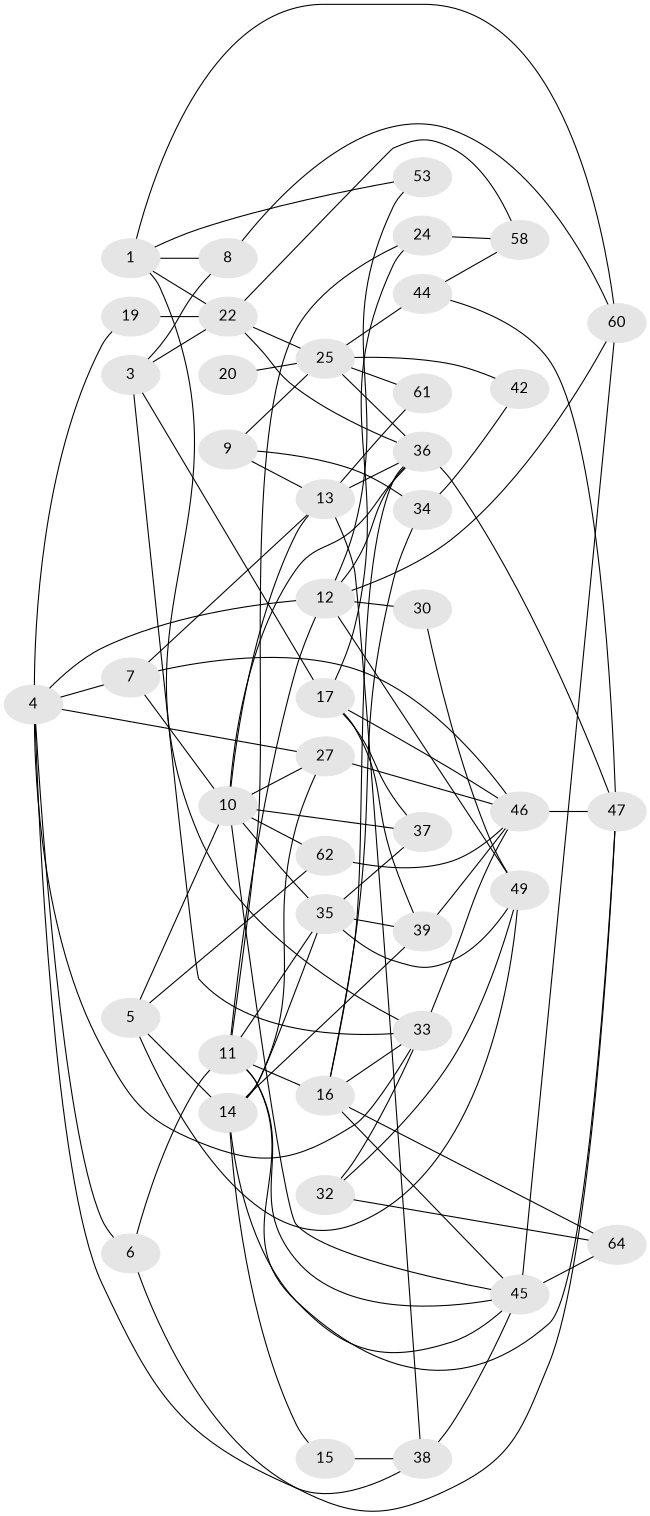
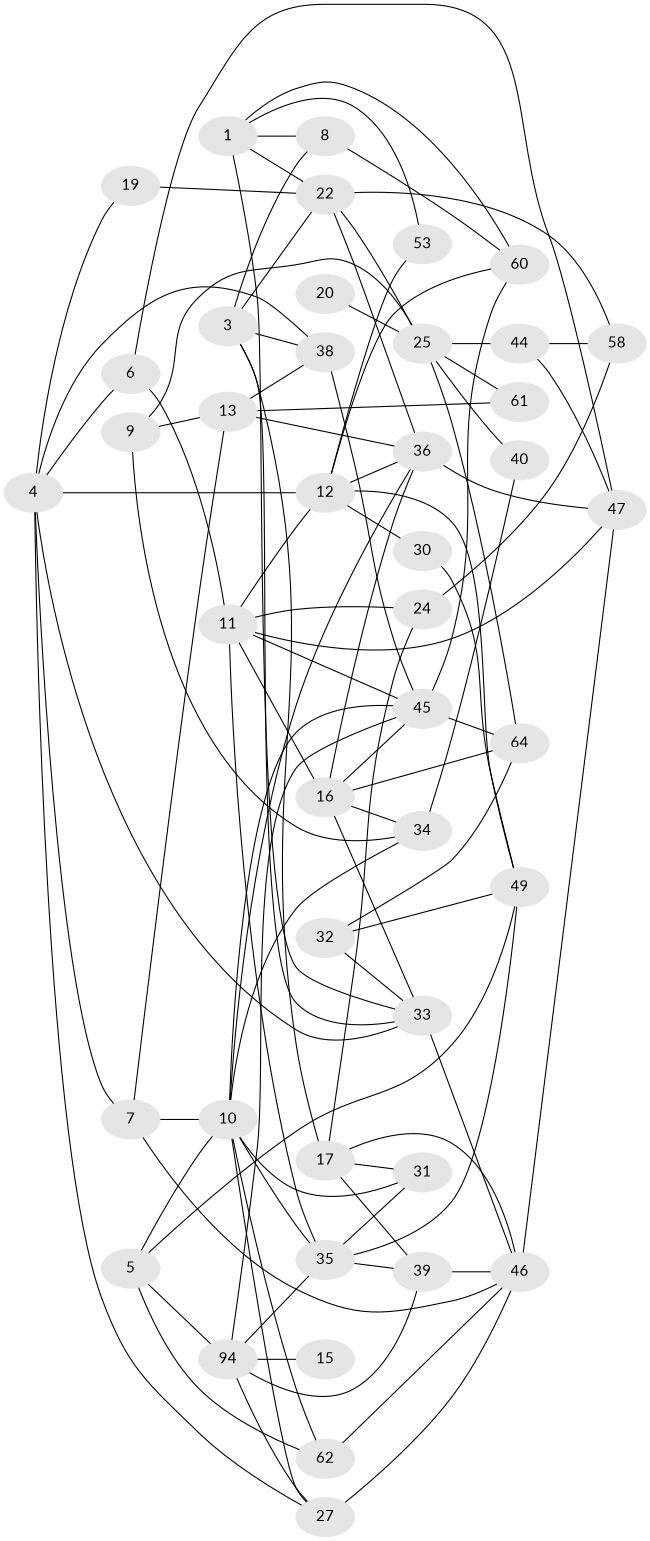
(520, 389) -> (520, 460)
(374, 405) -> (481, 541)
(272, 592) -> (271, 951)
(422, 832) -> (422, 1172)
(228, 1113) -> (228, 1359)
(374, 1459) -> (277, 339)
